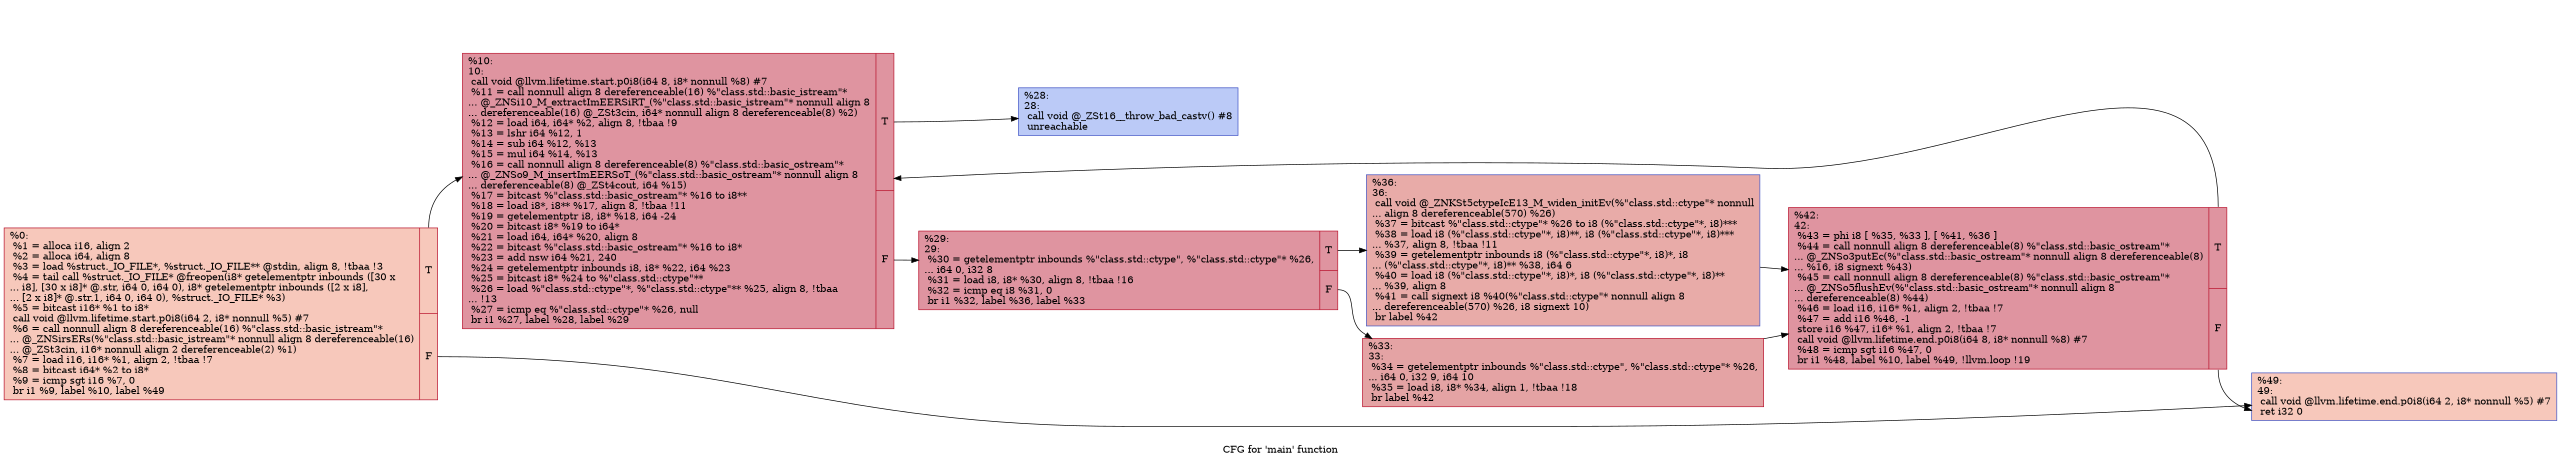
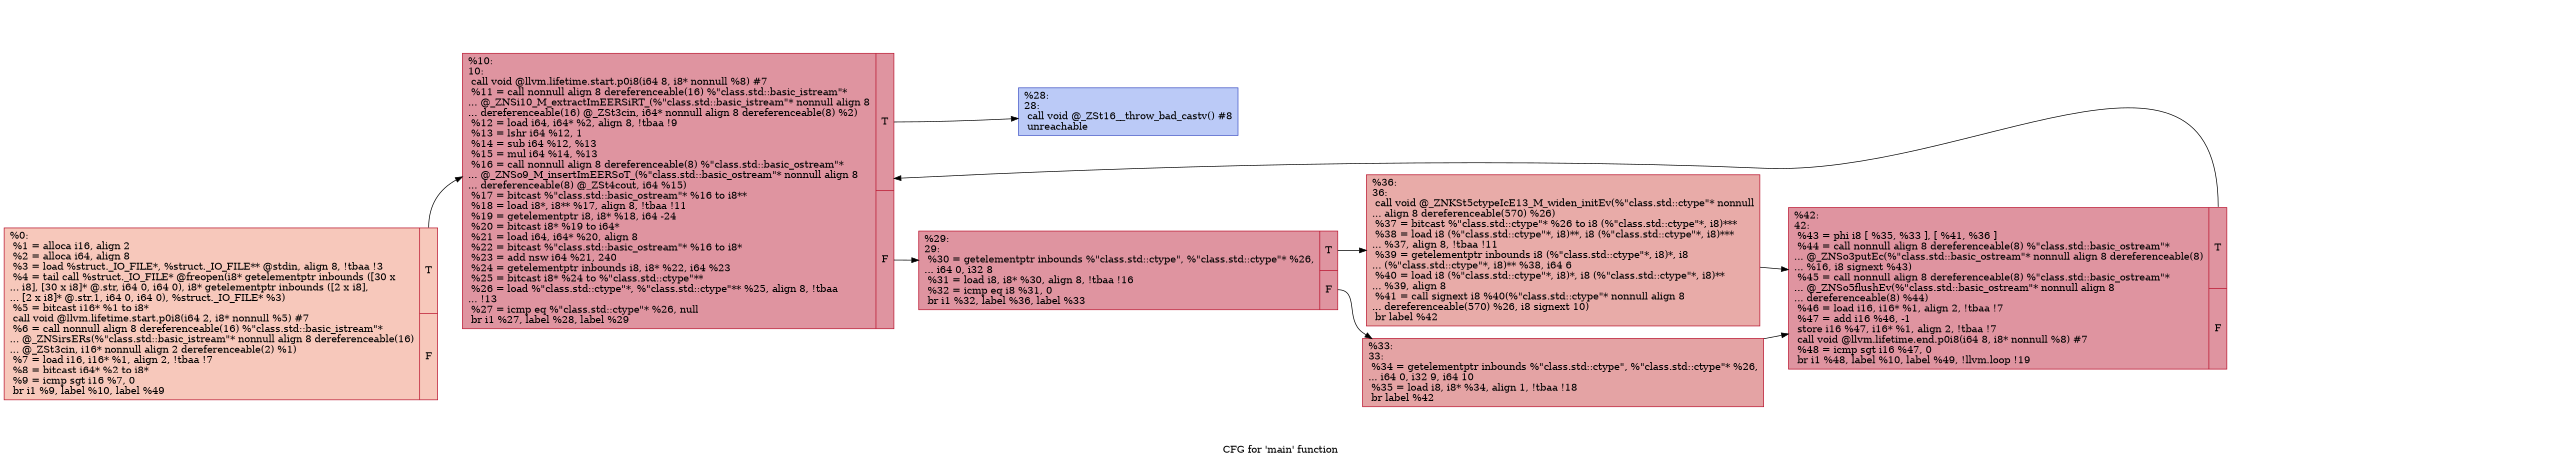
(1563, 250) -> (1563, 250)
(2404, 397) -> none
